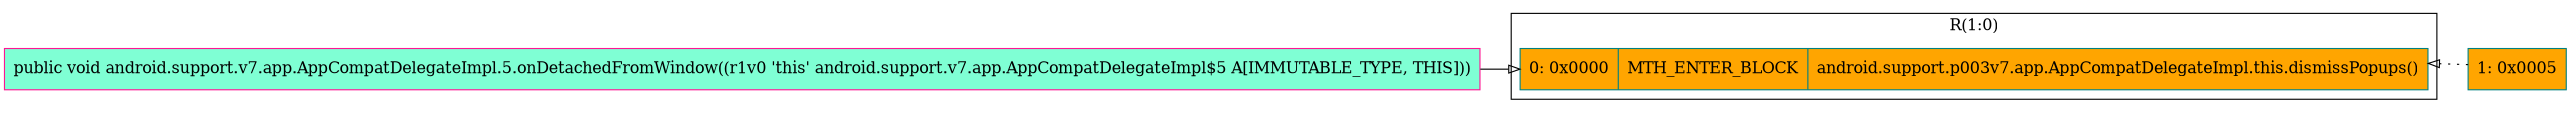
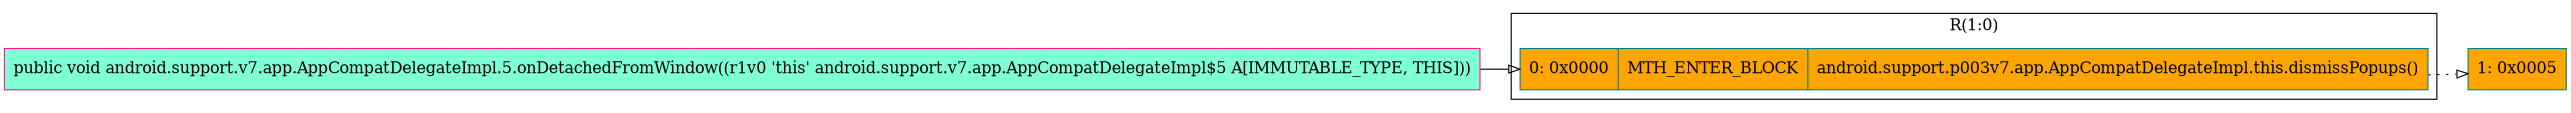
(2454, 64) -> (2444, 74)
